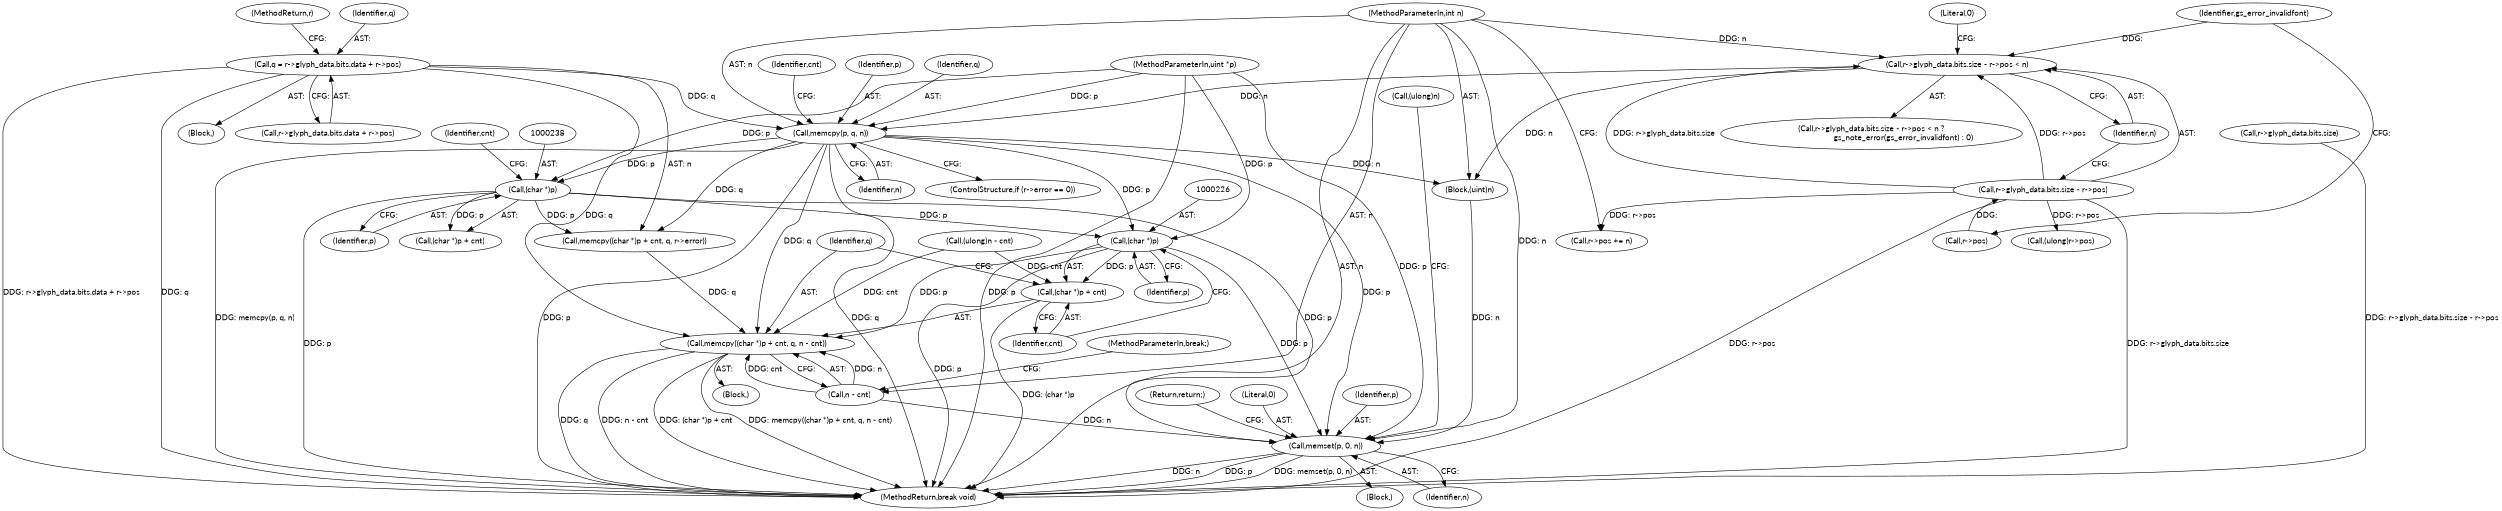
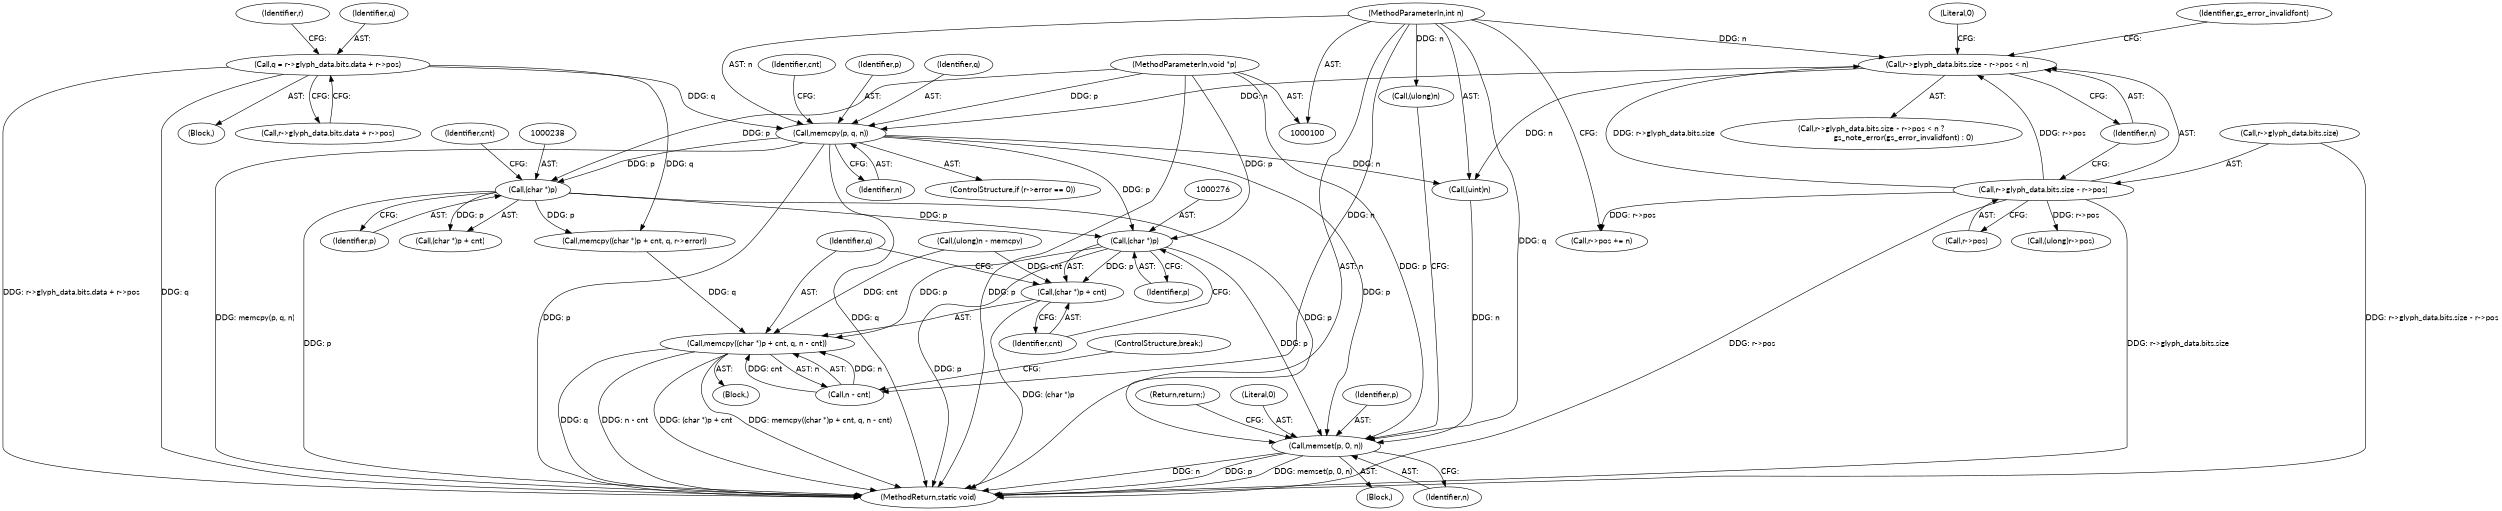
(283, 14) -> (283, 14)
(2134, 39) -> (2134, 39)
none -> (1416, 52)
(1185, 65) -> (1185, 65)
(343, 97) -> (343, 97)
none -> (1307, 134)
(680, 164) -> (680, 164)
(954, 164) -> (954, 164)
none -> (2196, 169)
(722, 174) -> none
(601, 180) -> none
(1213, 190) -> (1213, 190)
(1470, 190) -> (1470, 190)
(2277, 208) -> (2007, 214)
(1361, 216) -> (1361, 216)
(1988, 216) -> (1988, 216)
(783, 231) -> none
(980, 241) -> (980, 241)
(1533, 241) -> (1533, 241)
(1159, 344) -> (1159, 344)
(808, 369) -> (808, 369)
(1075, 424) -> none
(929, 497) -> (929, 497)
